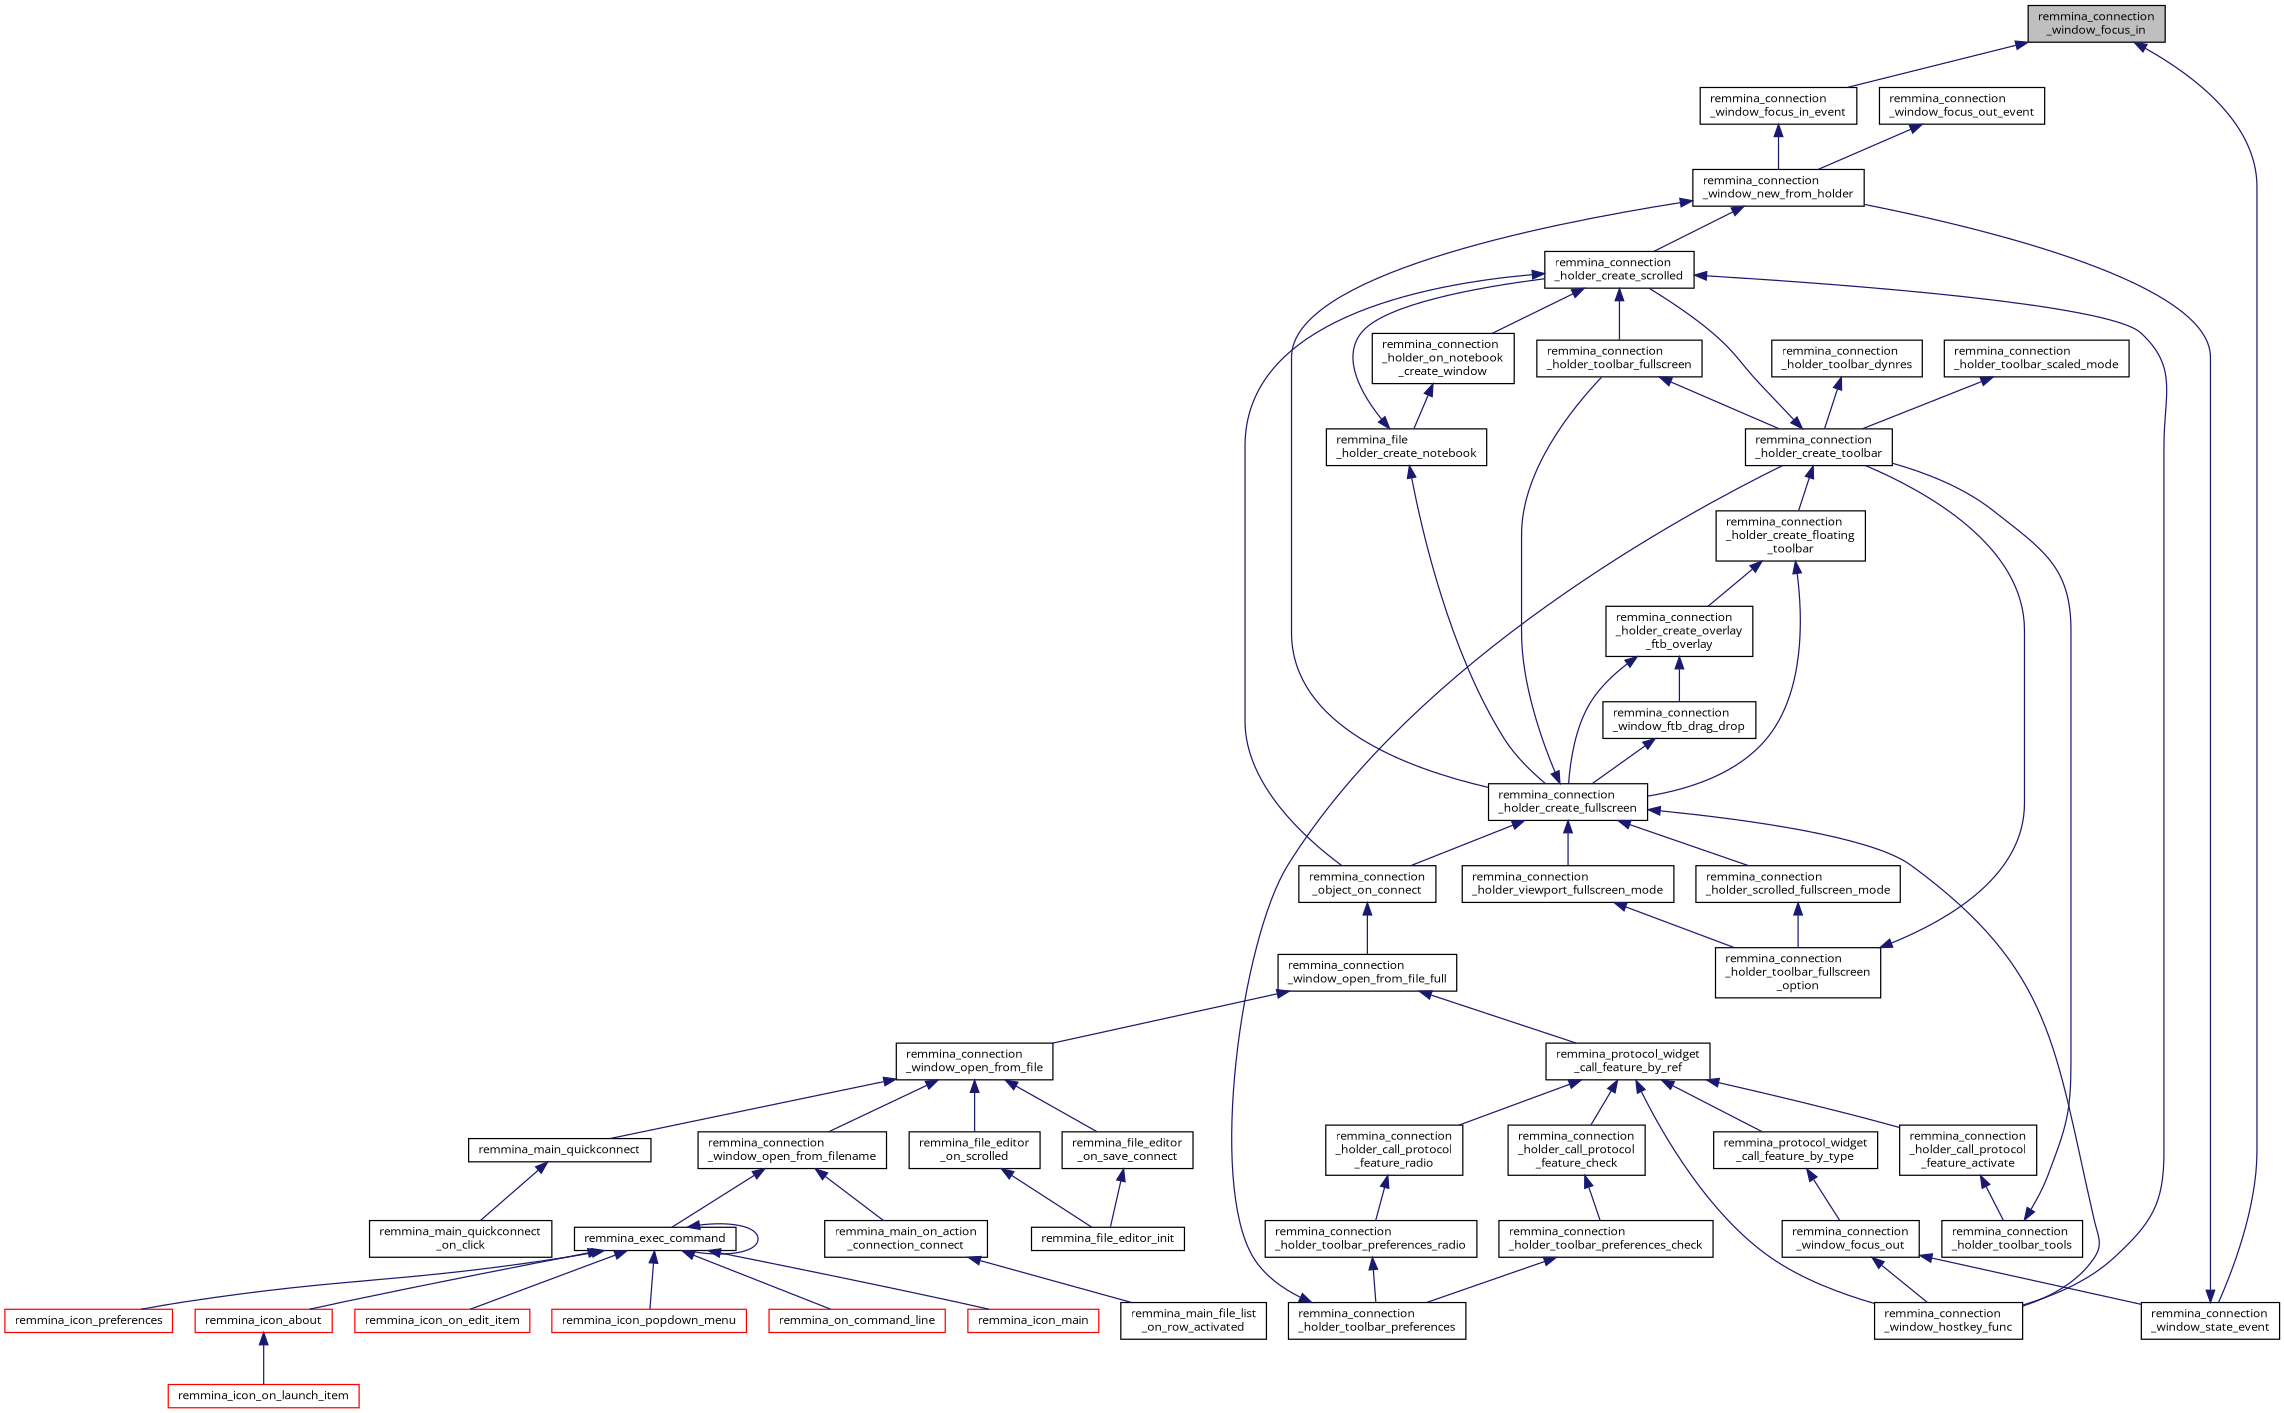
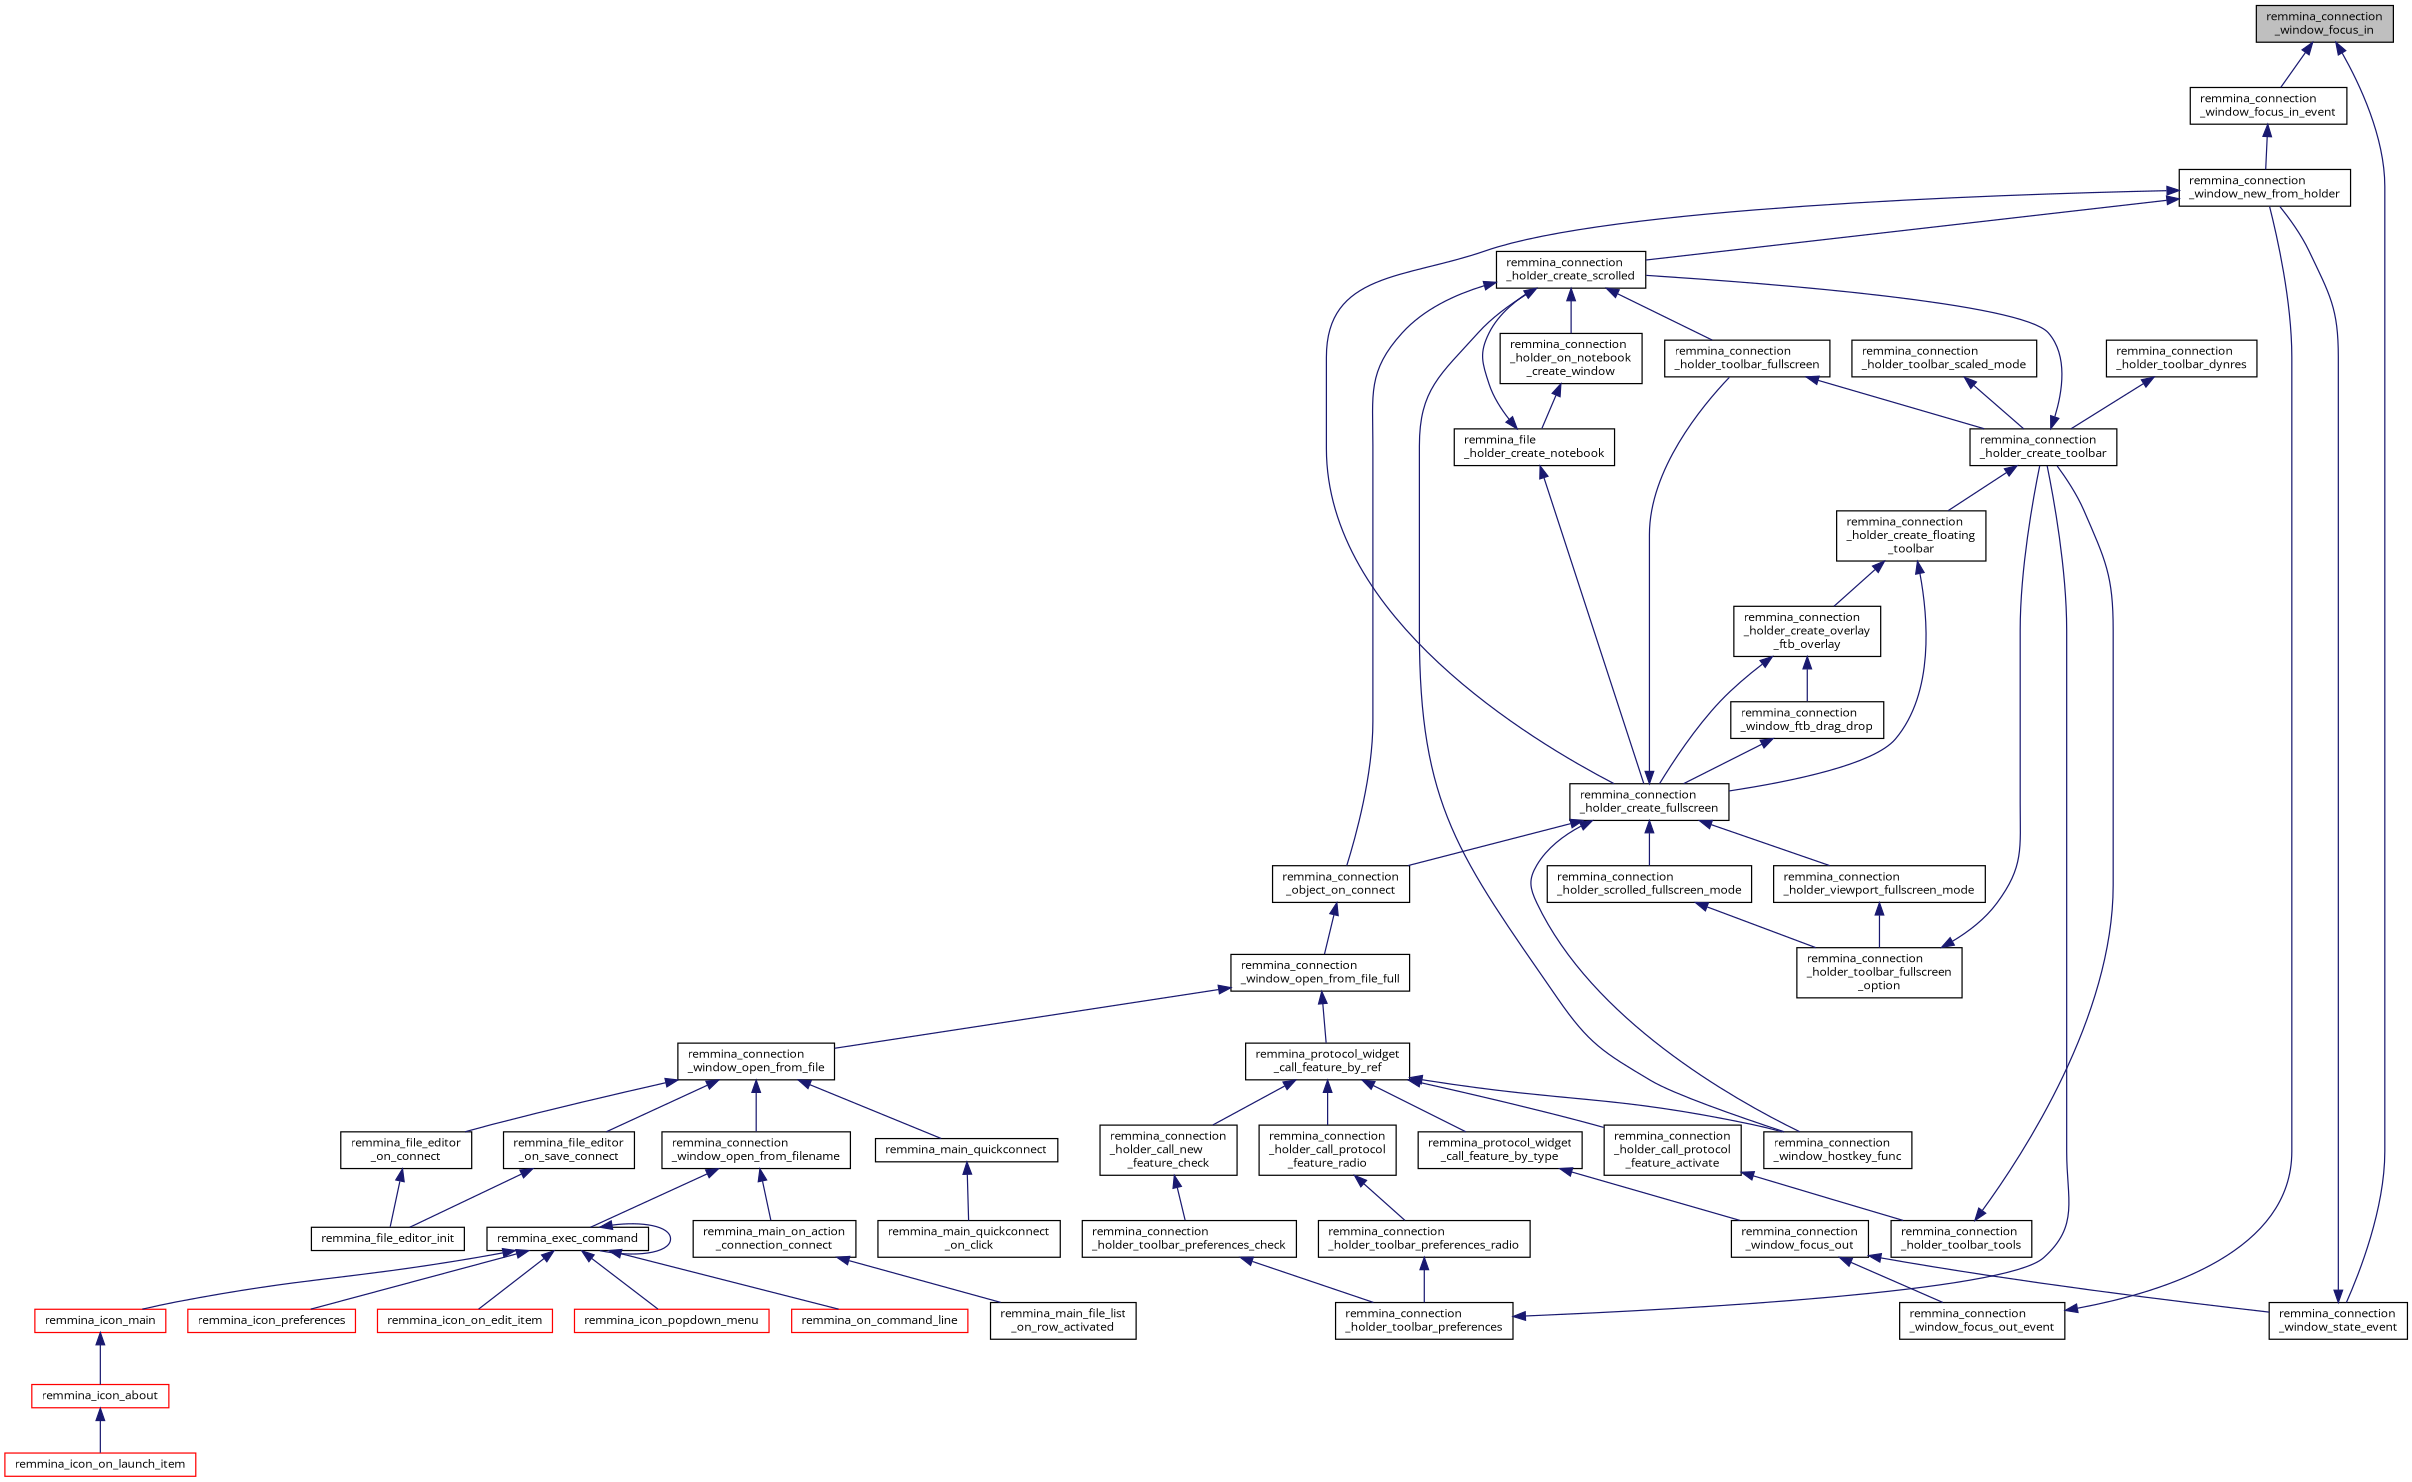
(975, 1150) -> (406, 1150)
(1577, 1150) -> (1169, 1150)
(449, 1280) -> (100, 1365)
(1905, 1284) -> (1897, 1282)
